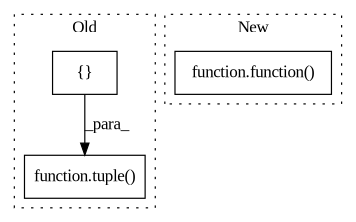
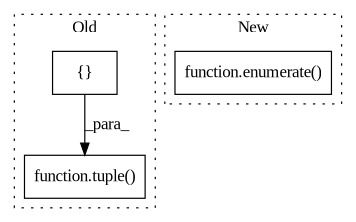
(253, 73) -> (253, 73)
